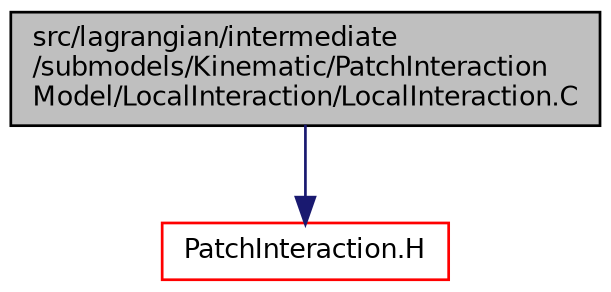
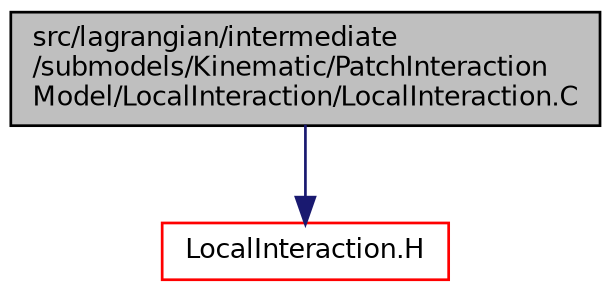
(305, 251) -> (305, 251)
